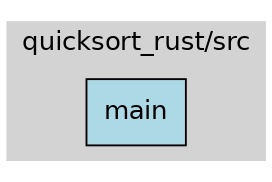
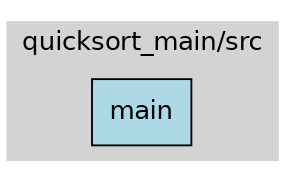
(136, 43) -> (143, 43)
